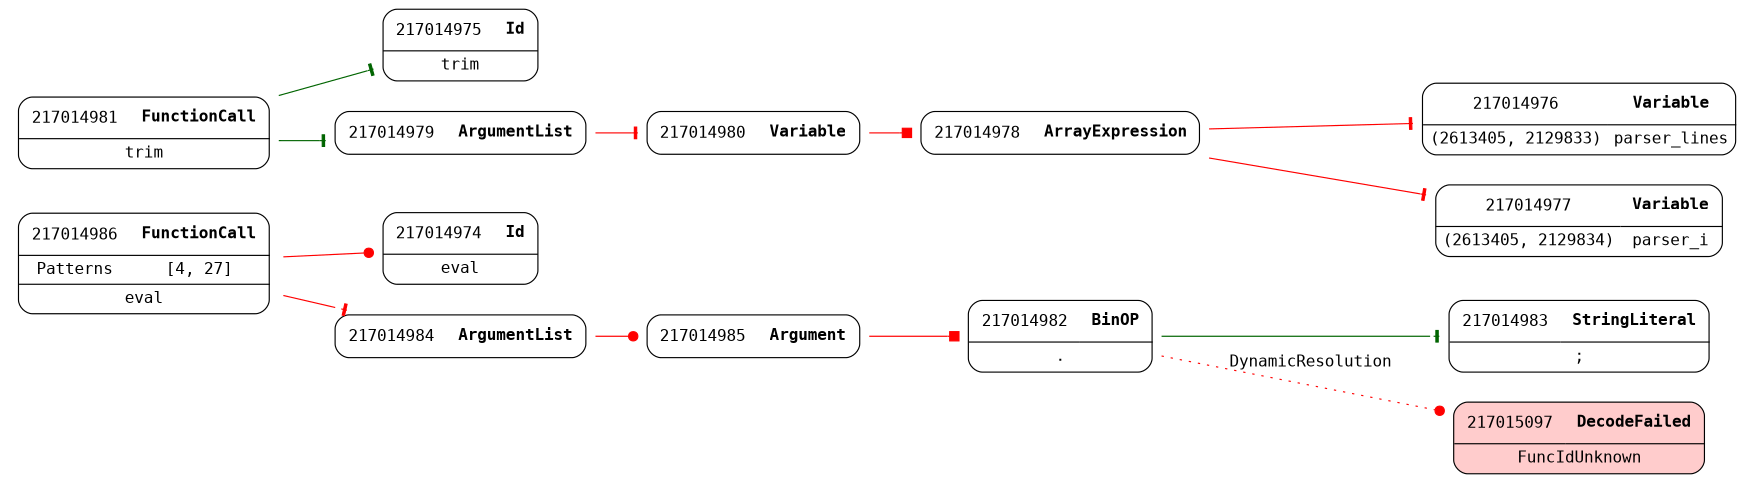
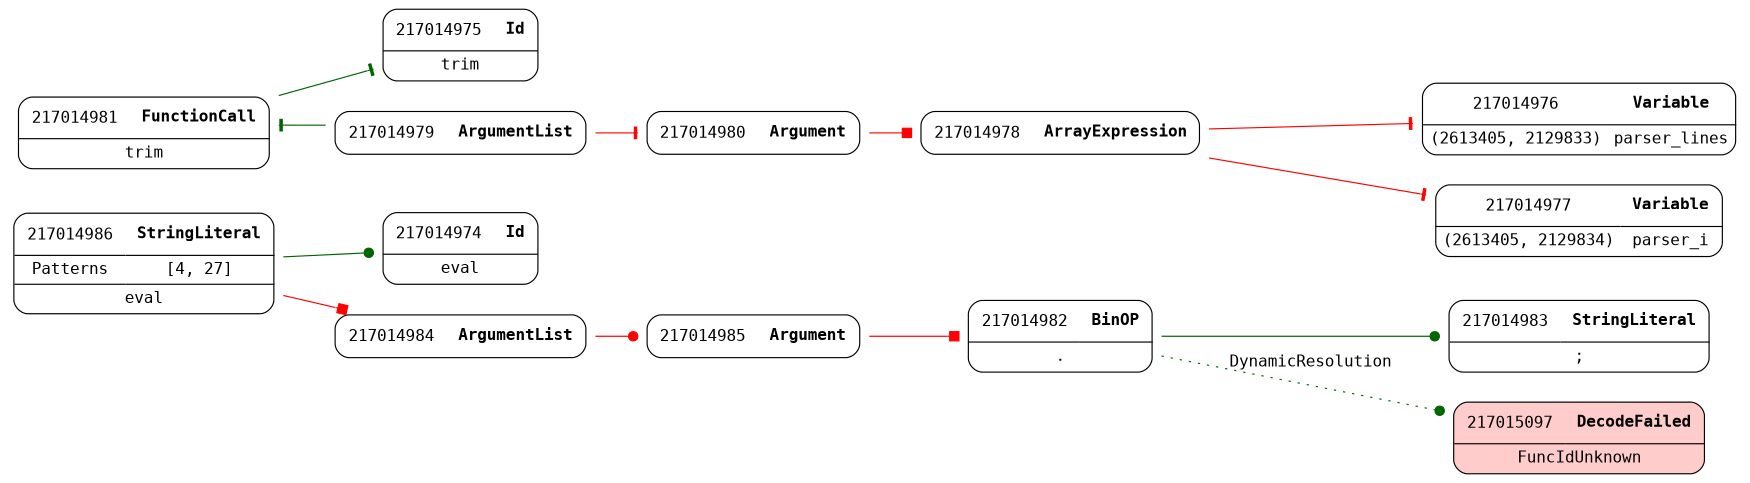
(808, 132) -> (808, 132)
(299, 141) -> (305, 125)
(199, 233) -> (199, 233)
(324, 255) -> (324, 255)
(309, 302) -> (309, 302)
(1296, 336) -> (1296, 336)
(1298, 383) -> (1298, 383)
